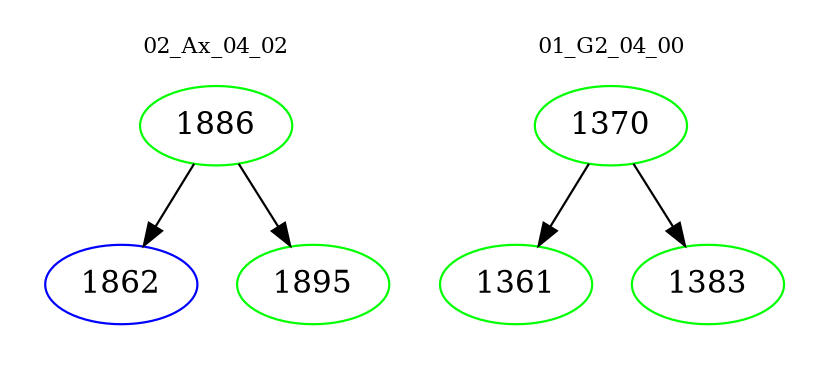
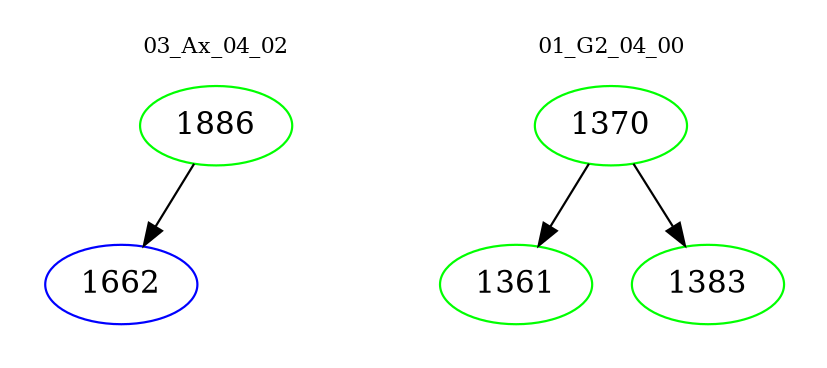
(216, 47) -> (216, 47)
(121, 285) -> (121, 285)
(313, 285) -> none
